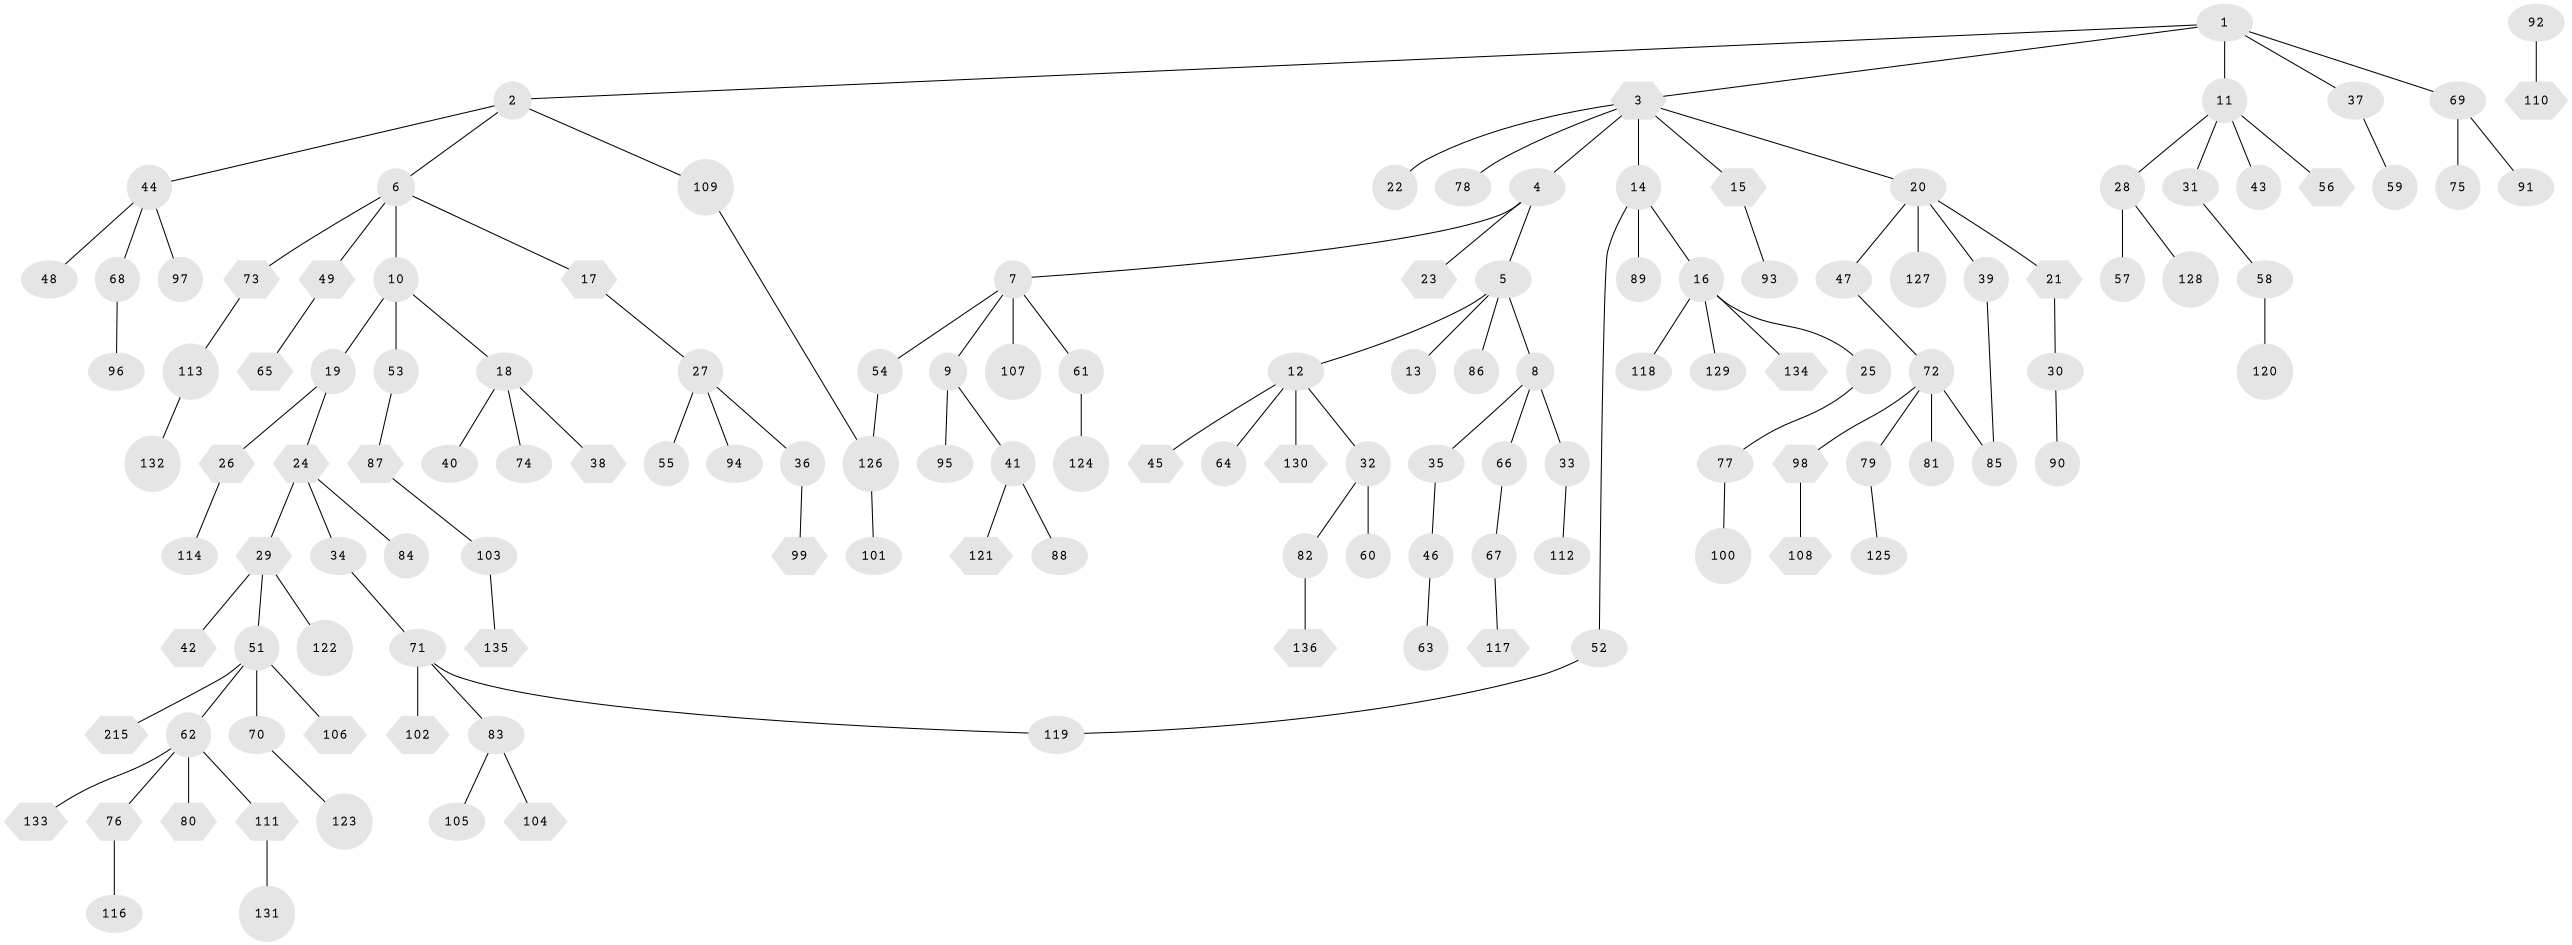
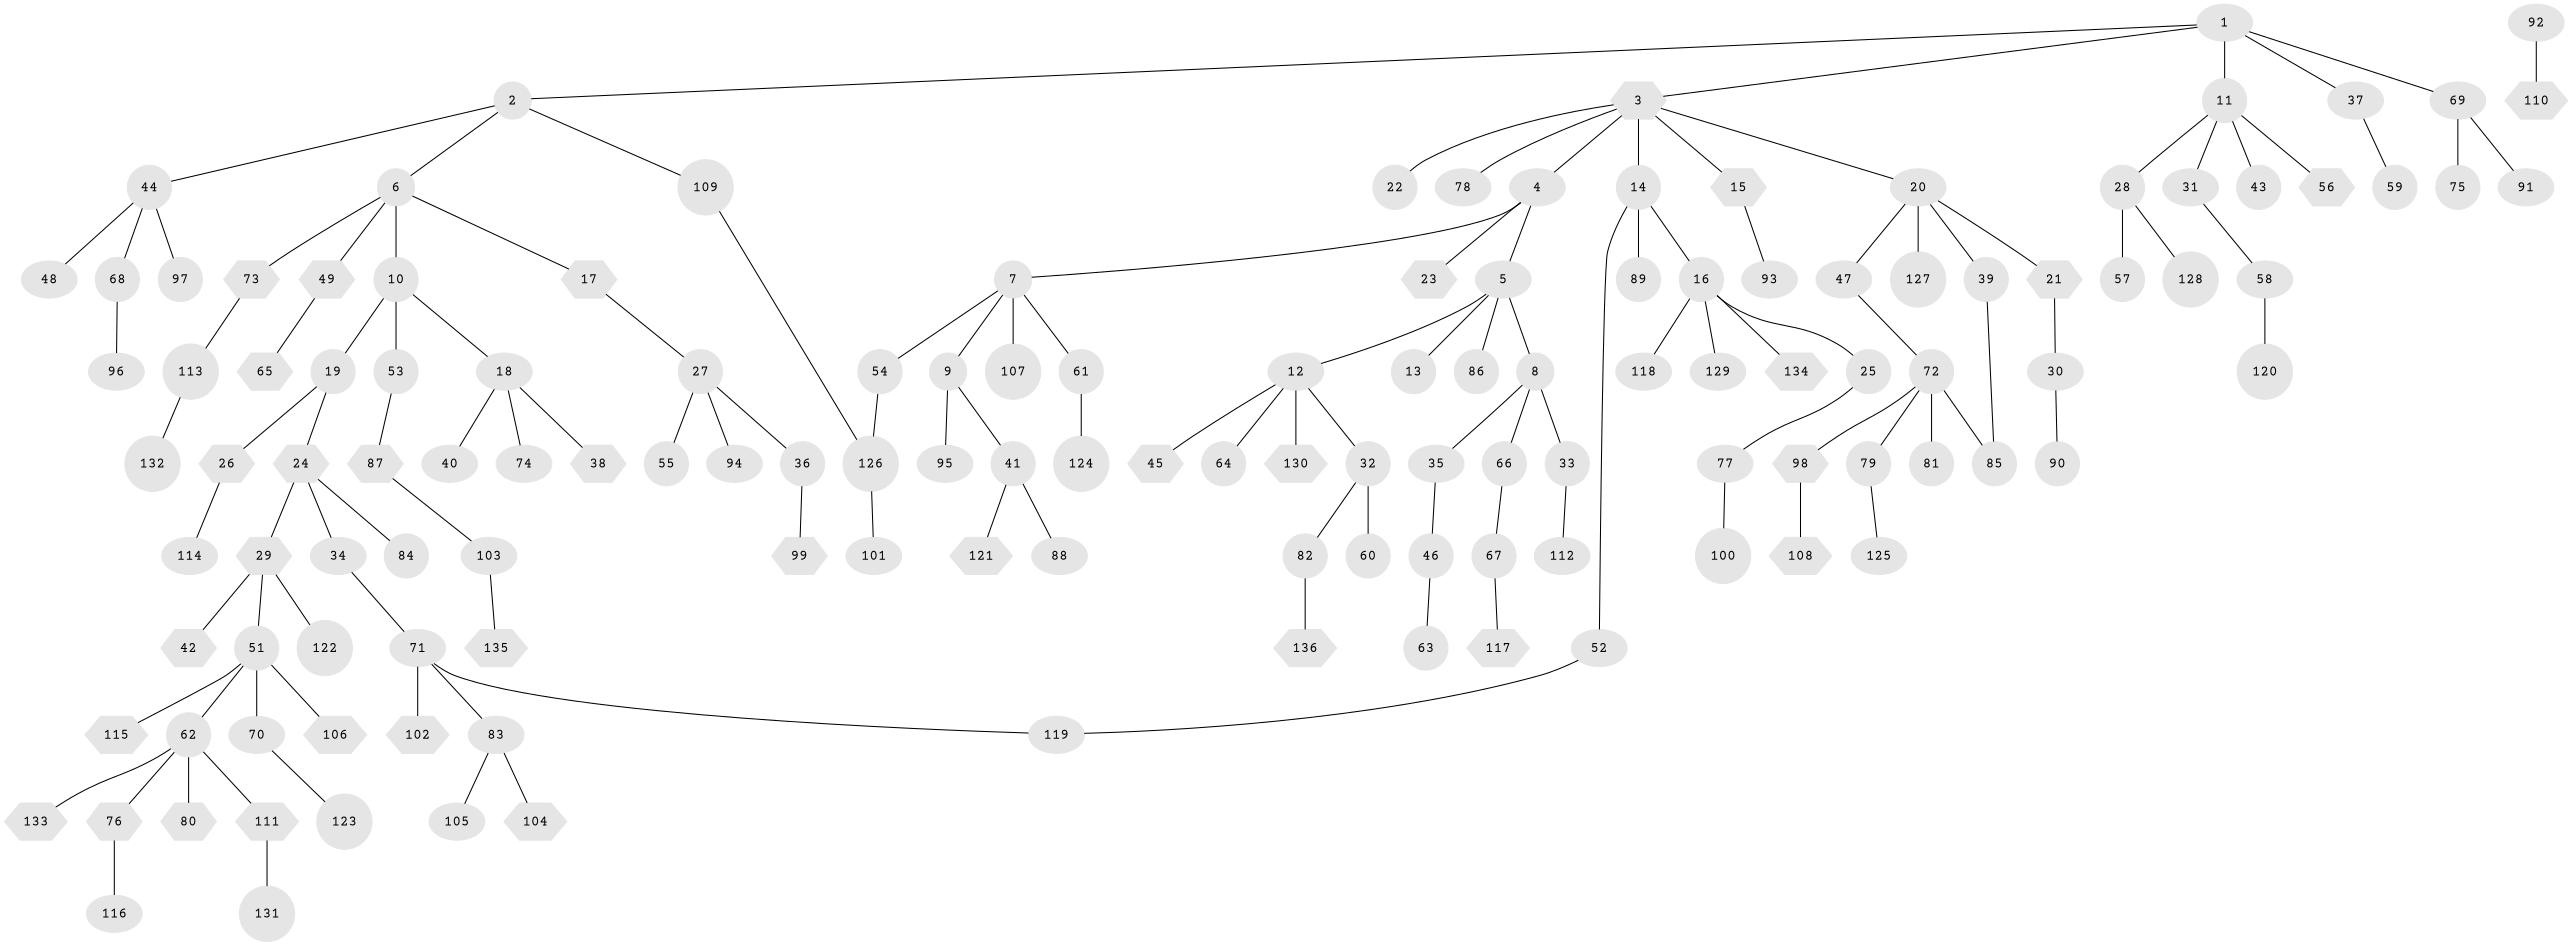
(116, 735) -> (116, 735)
